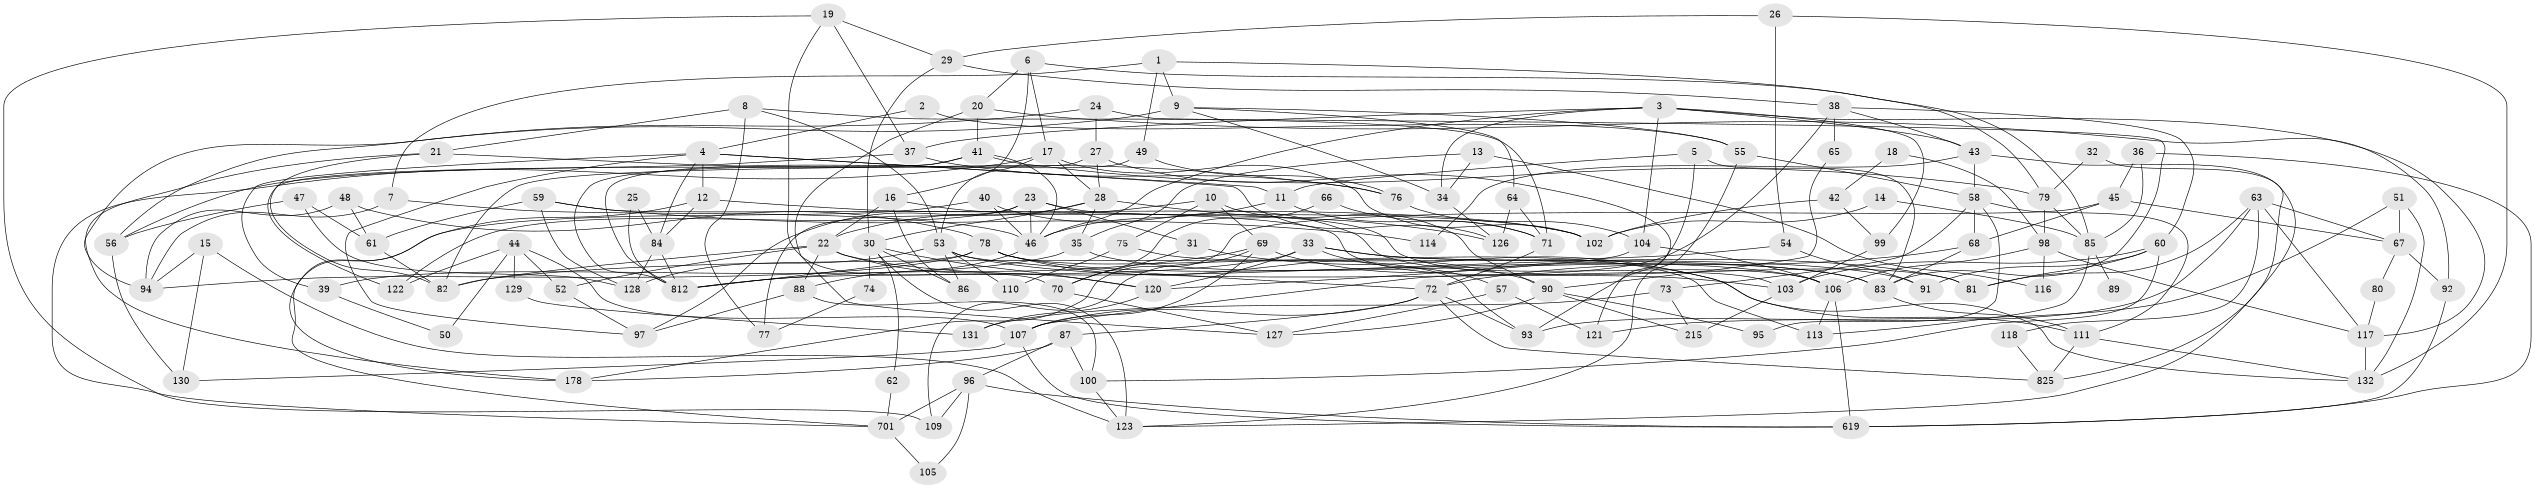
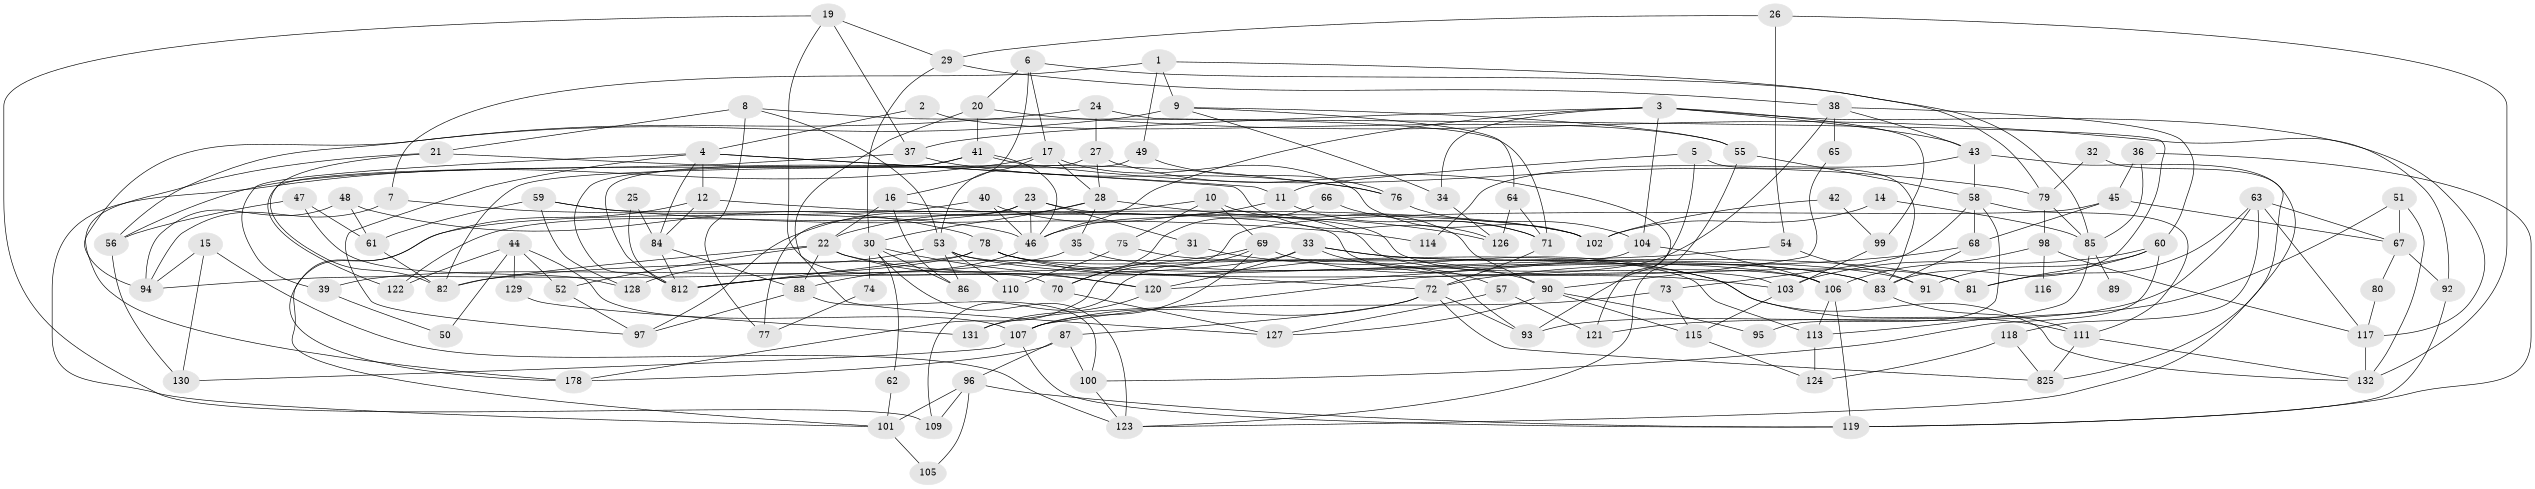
(1478, 153) -> none
(1892, 153) -> none
(645, 267) -> (734, 269)
(1694, 336) -> (1694, 336)
none -> (1815, 382)
(886, 427) -> (886, 427)
(1851, 427) -> (1851, 427)
